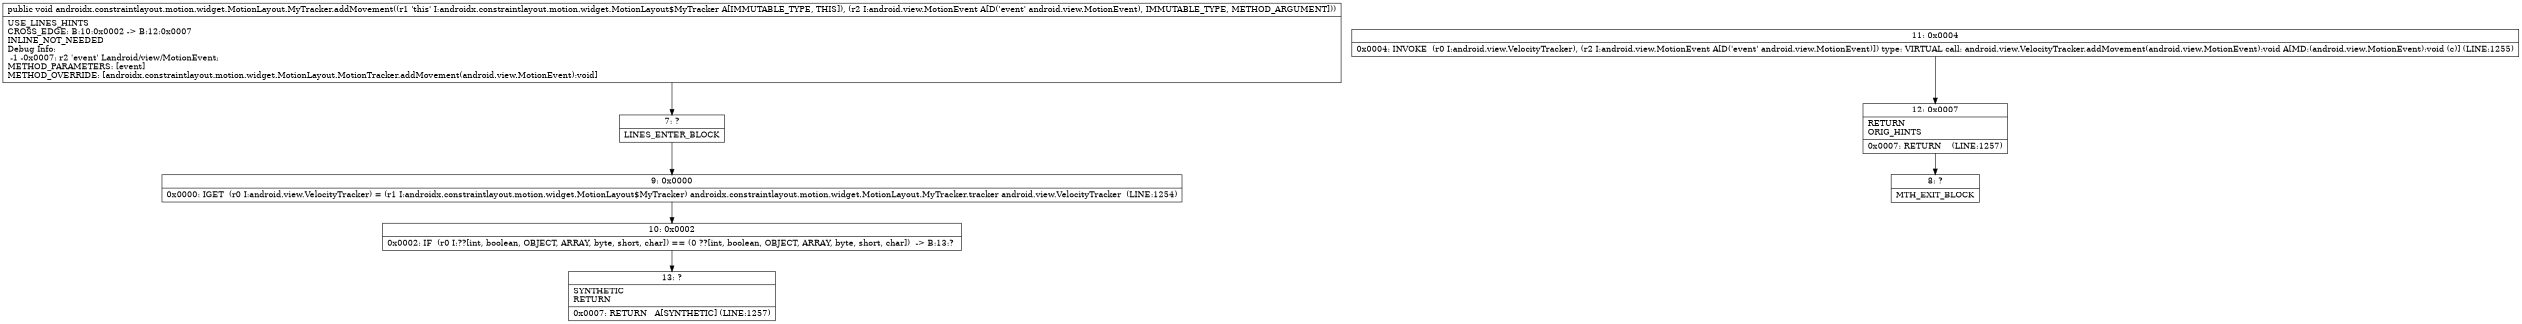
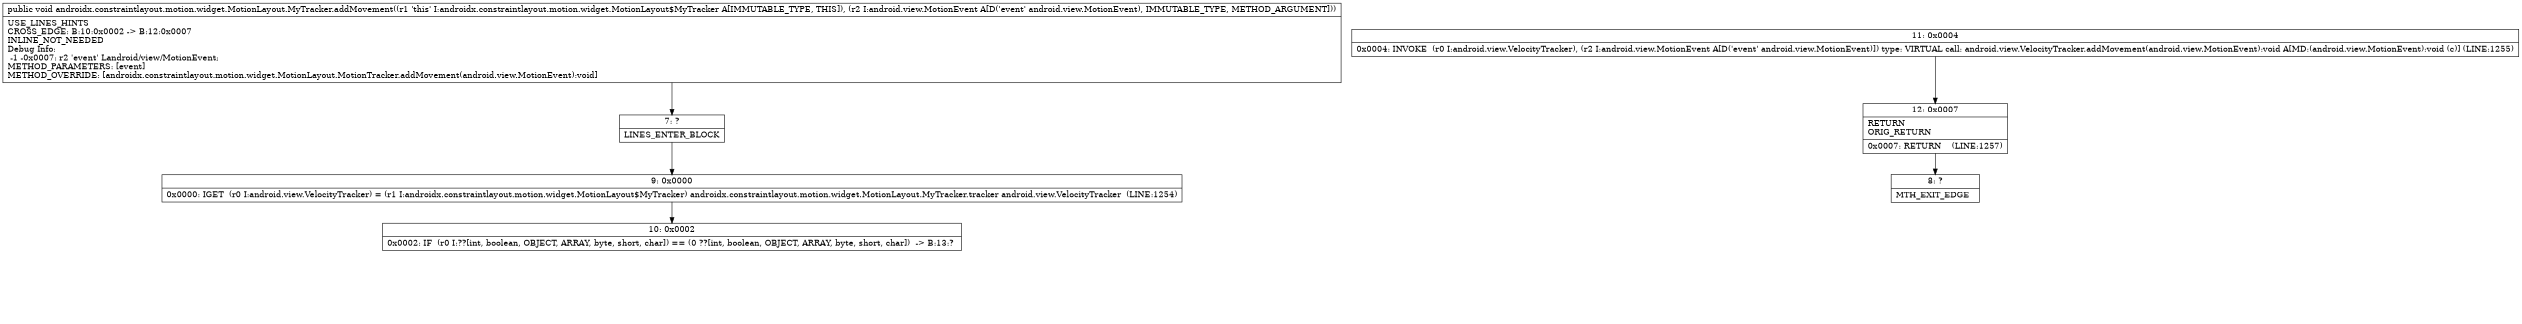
(1895, 132) -> (1900, 132)
(1935, 195) -> (1933, 195)
(672, 296) -> none
